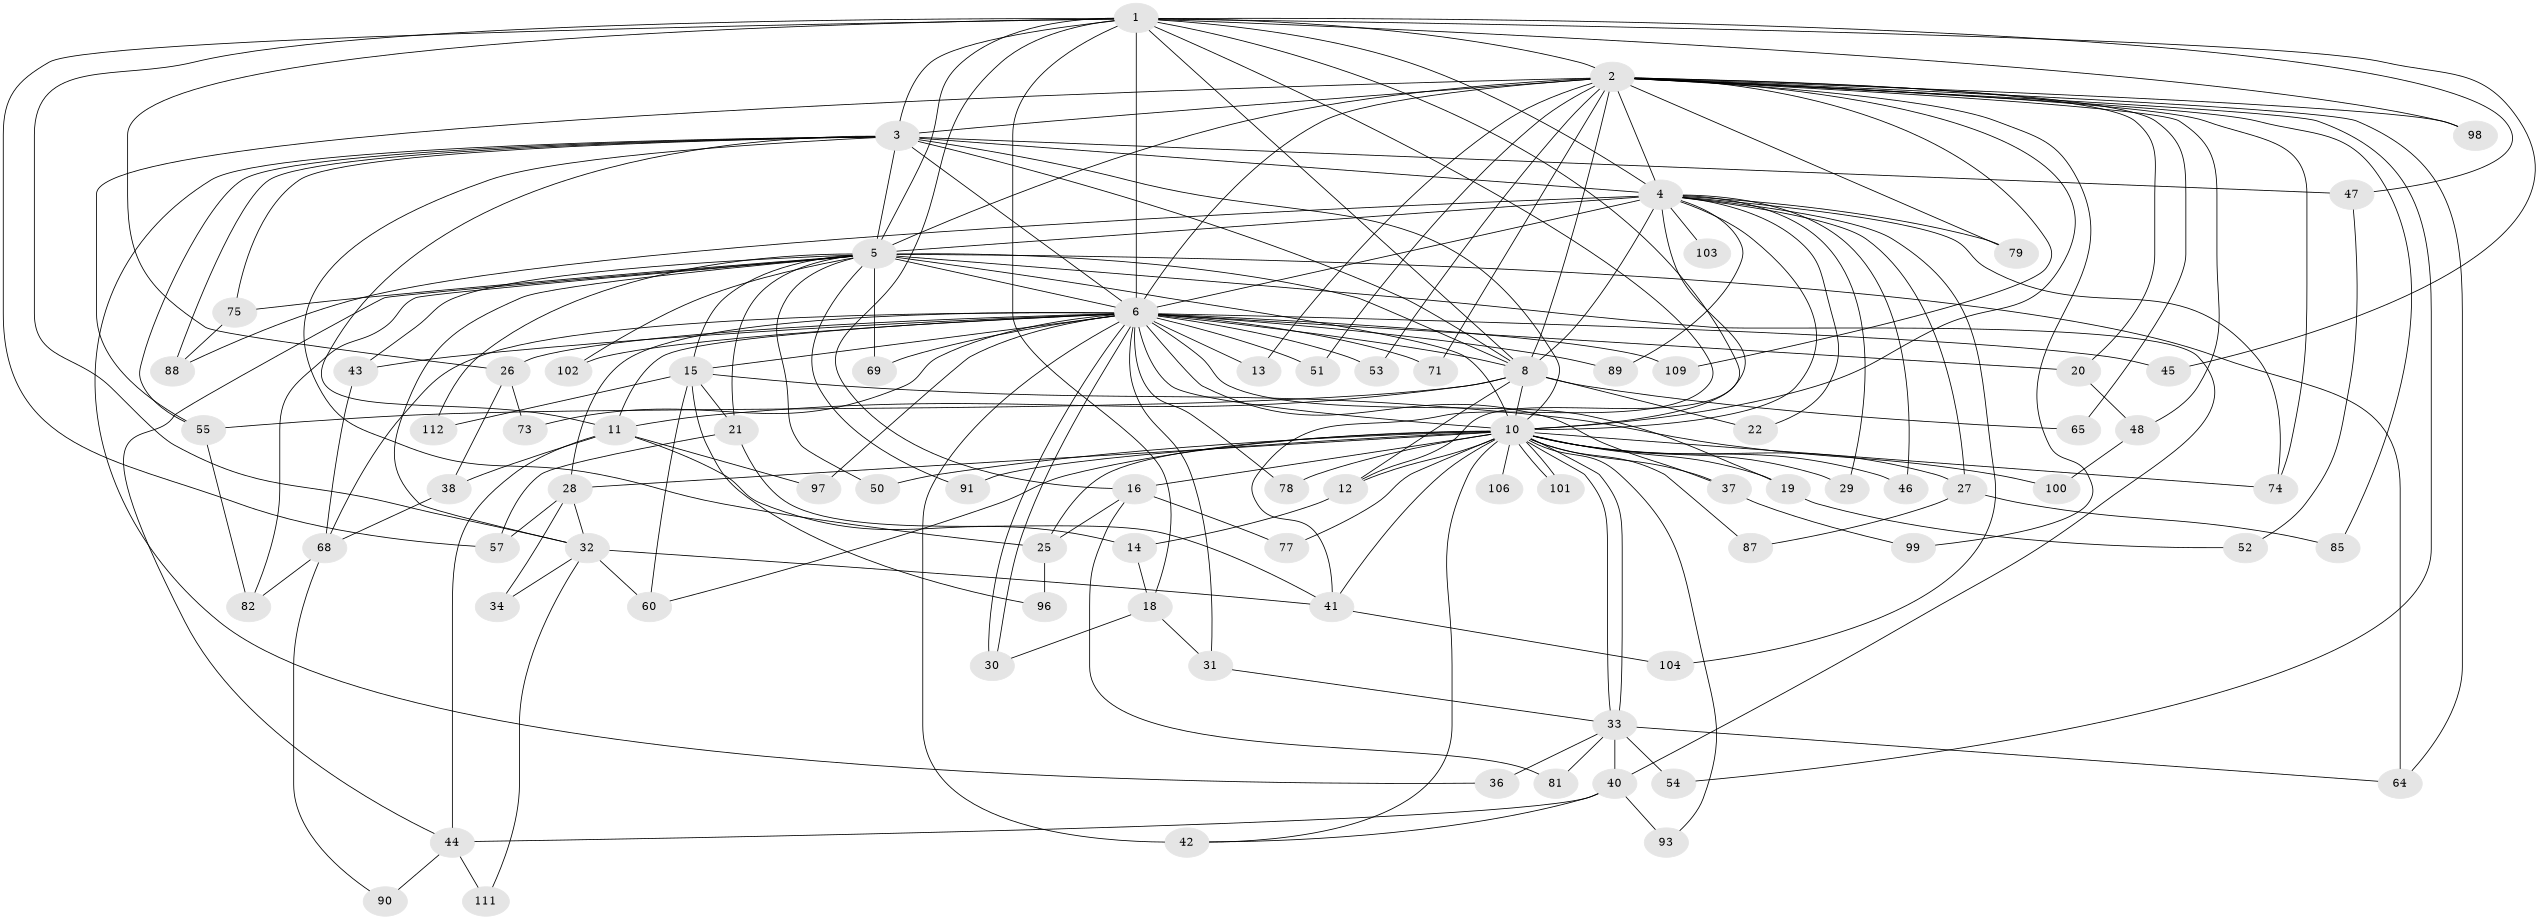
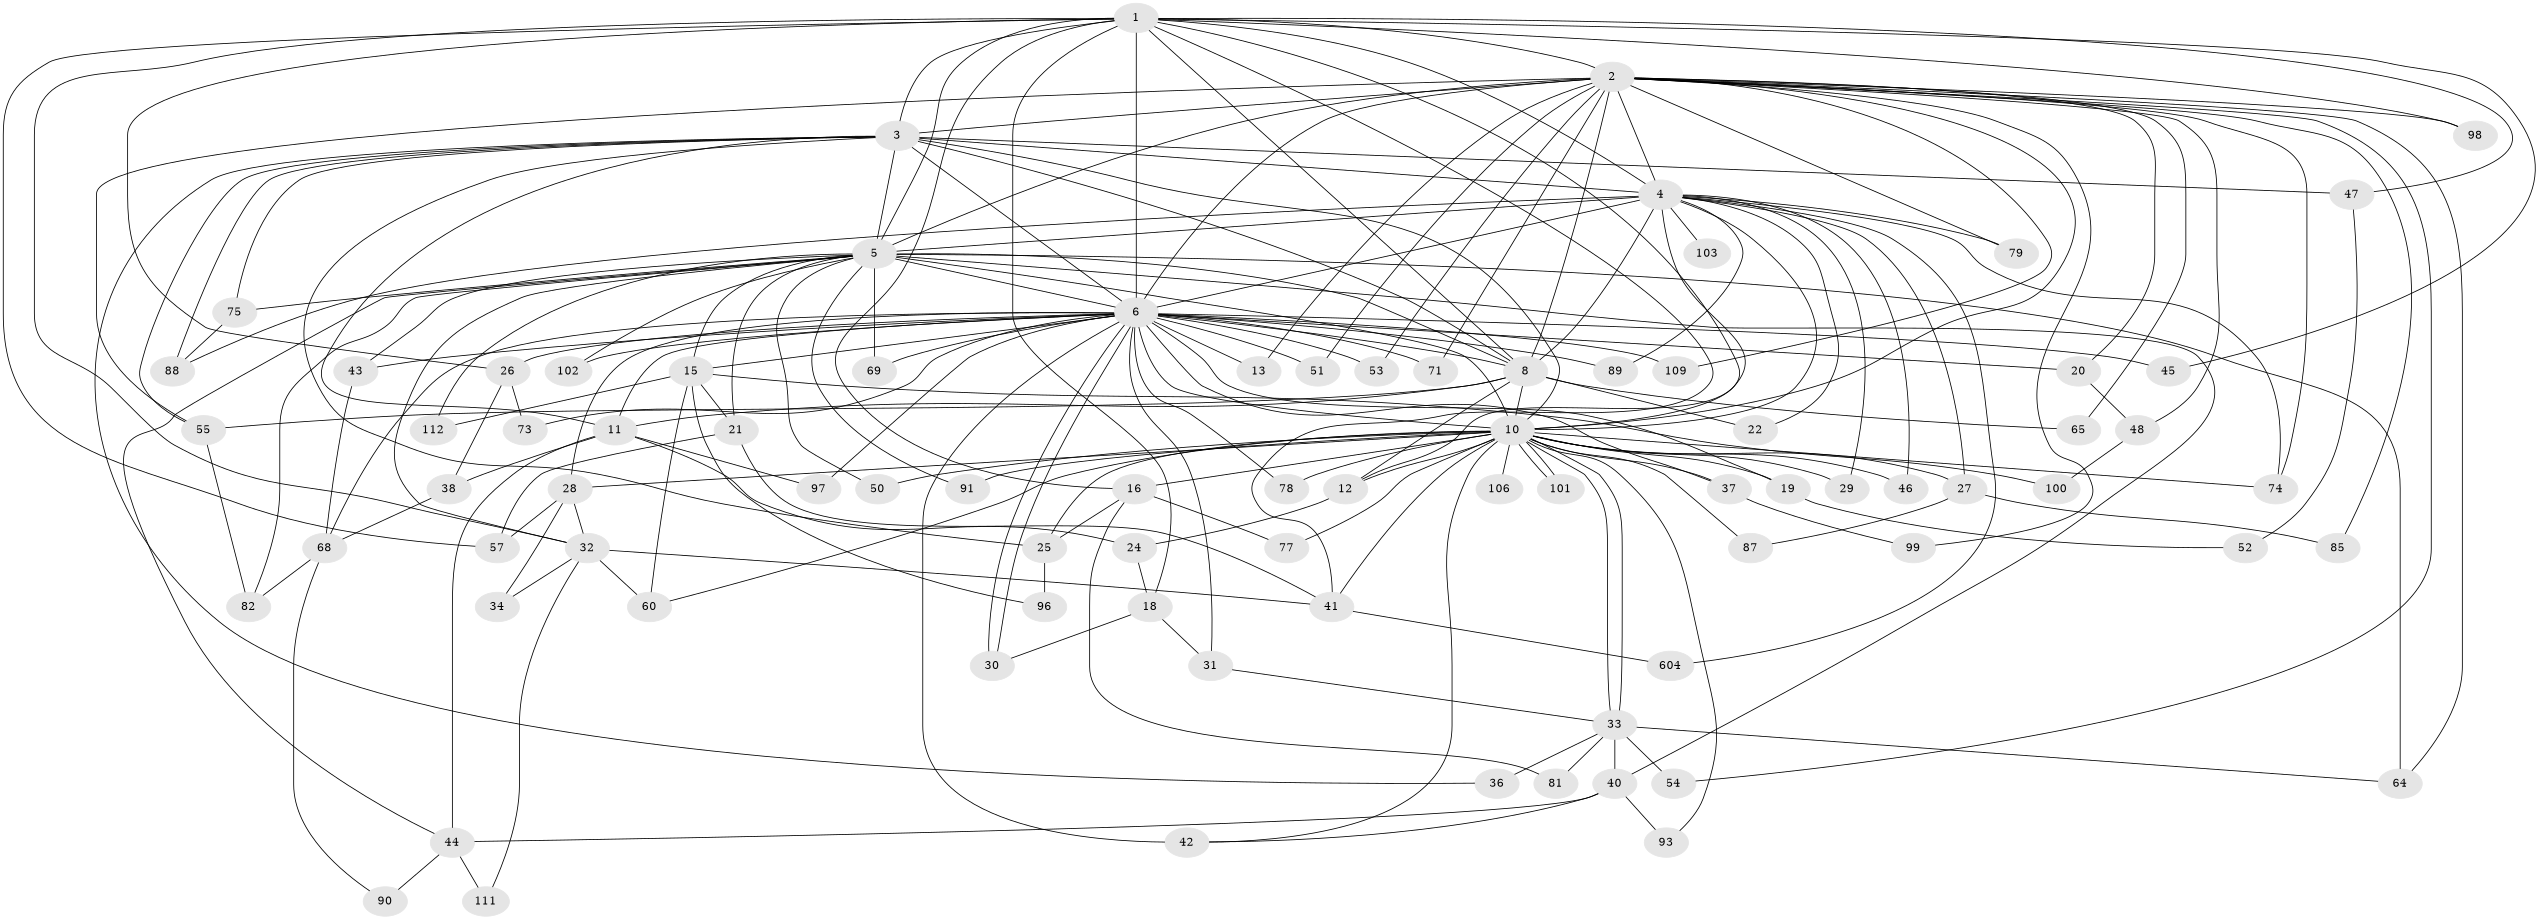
(1135, 548) -> (1135, 548)
(1670, 666) -> (1670, 666)
